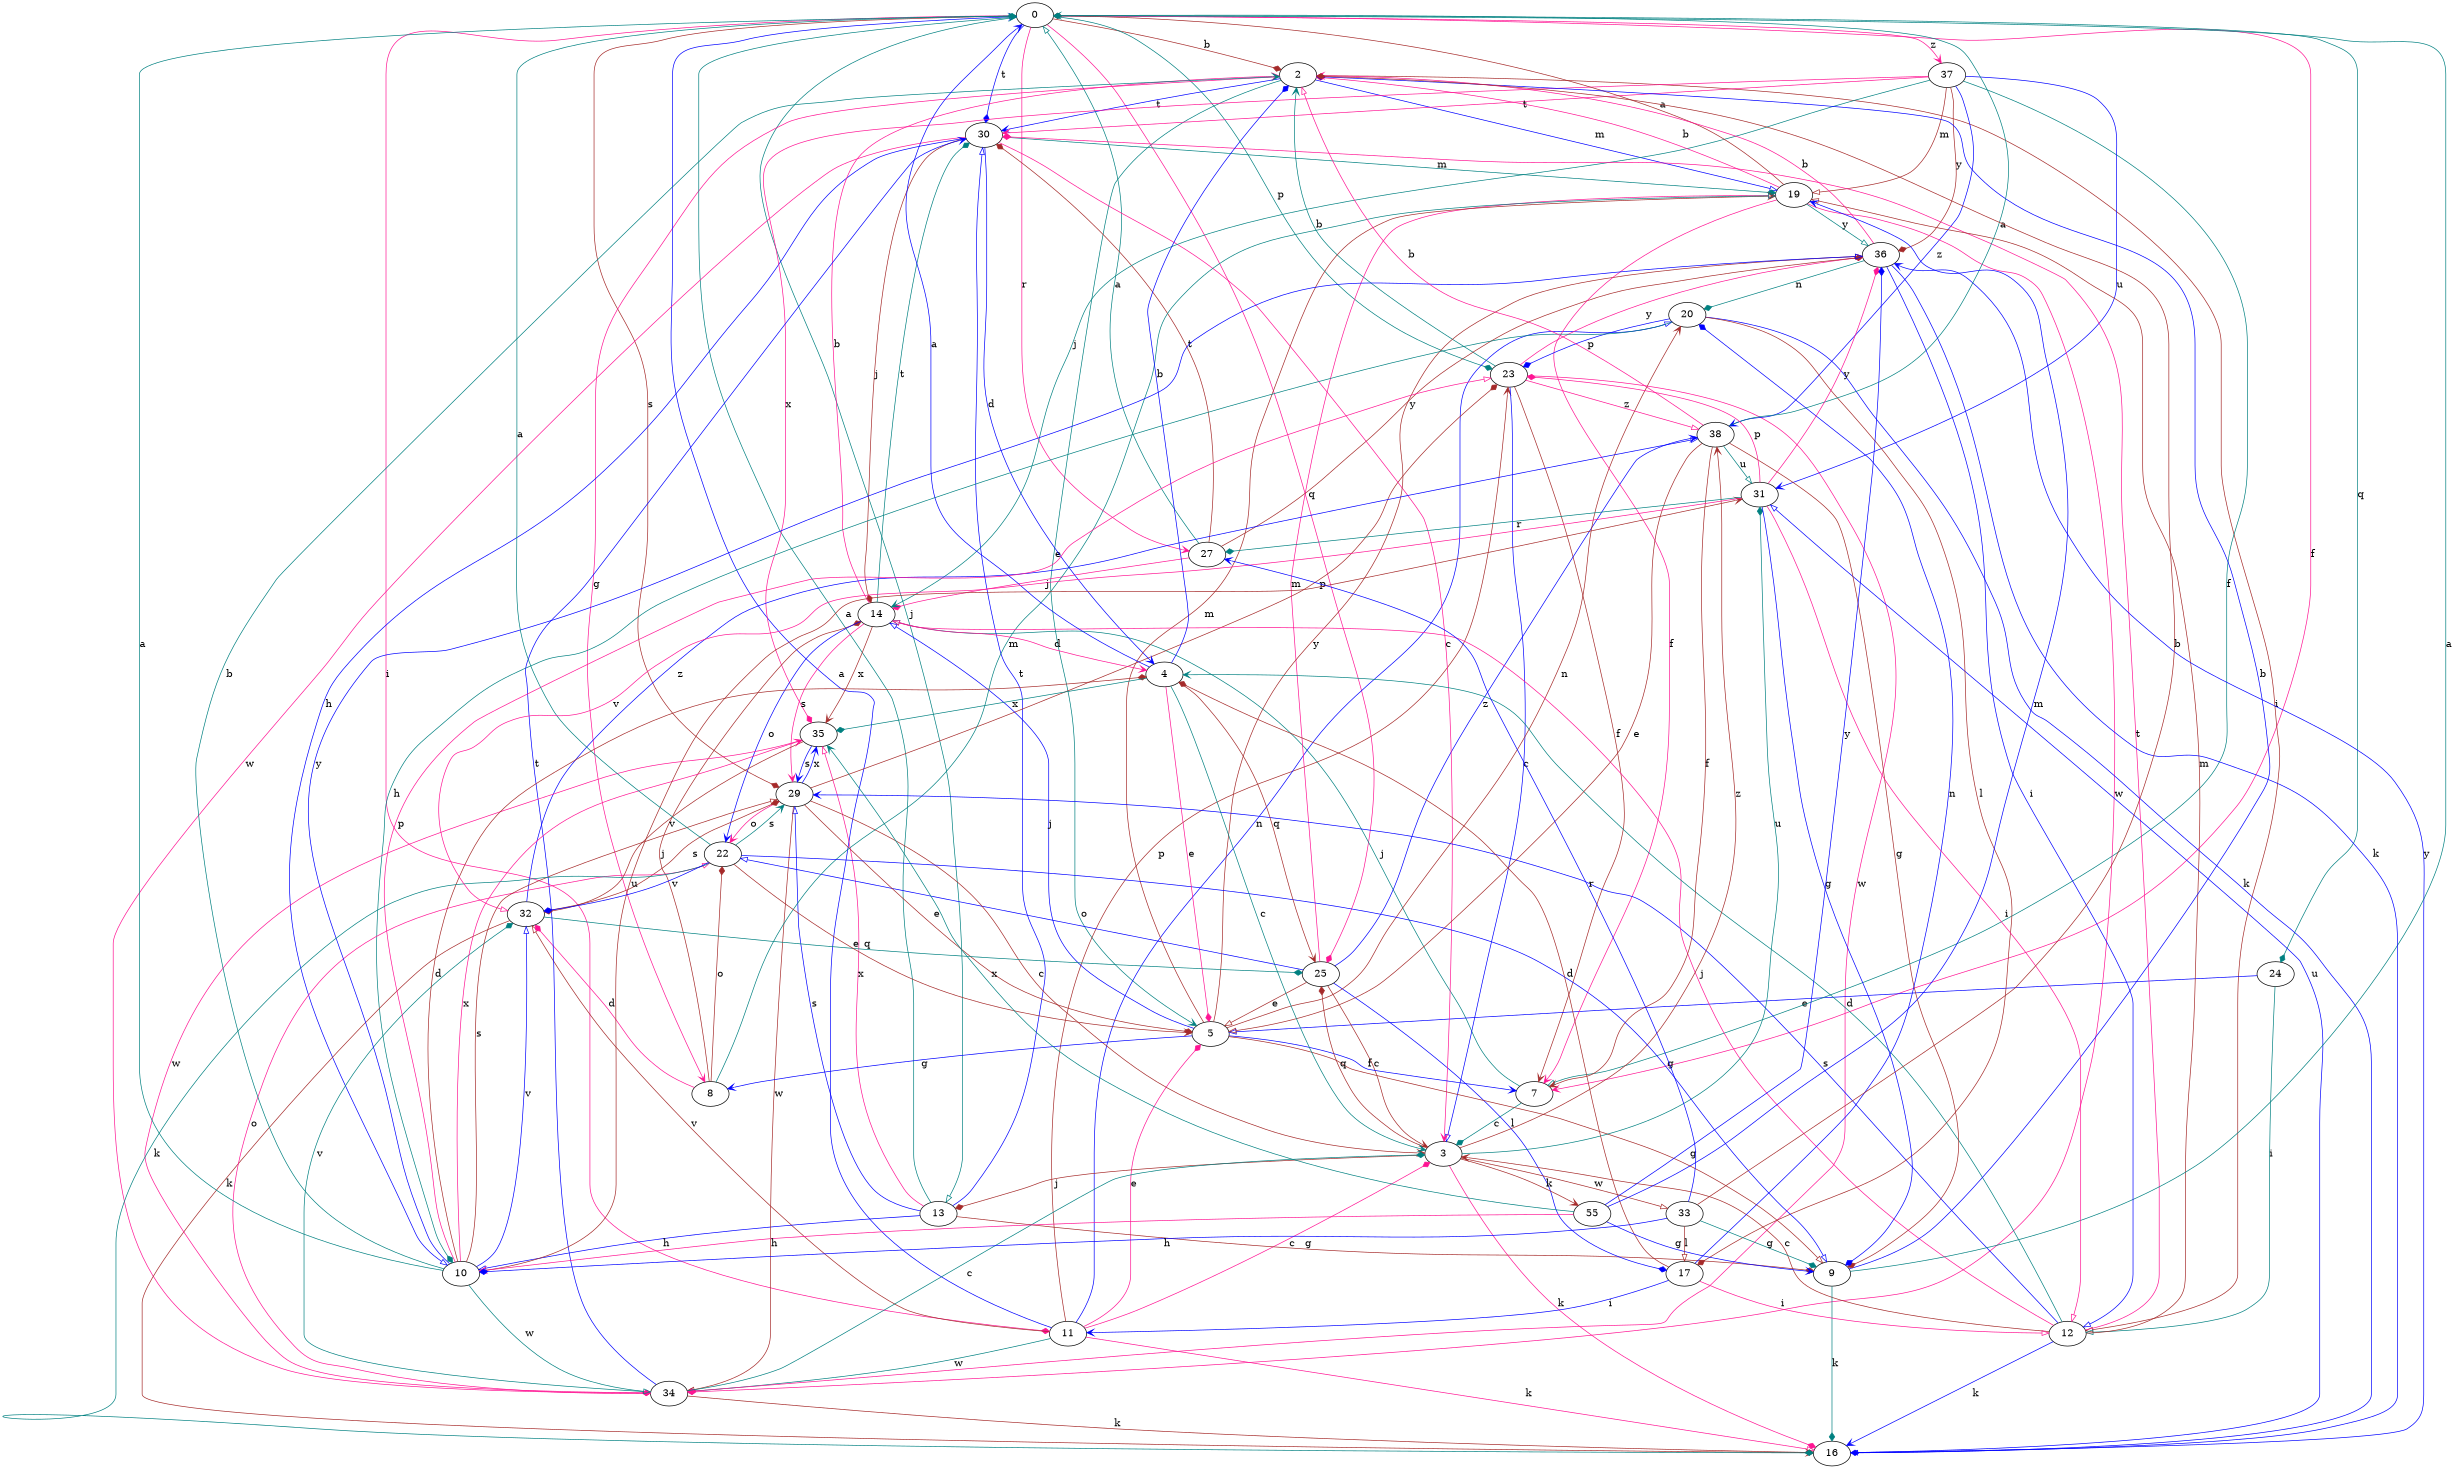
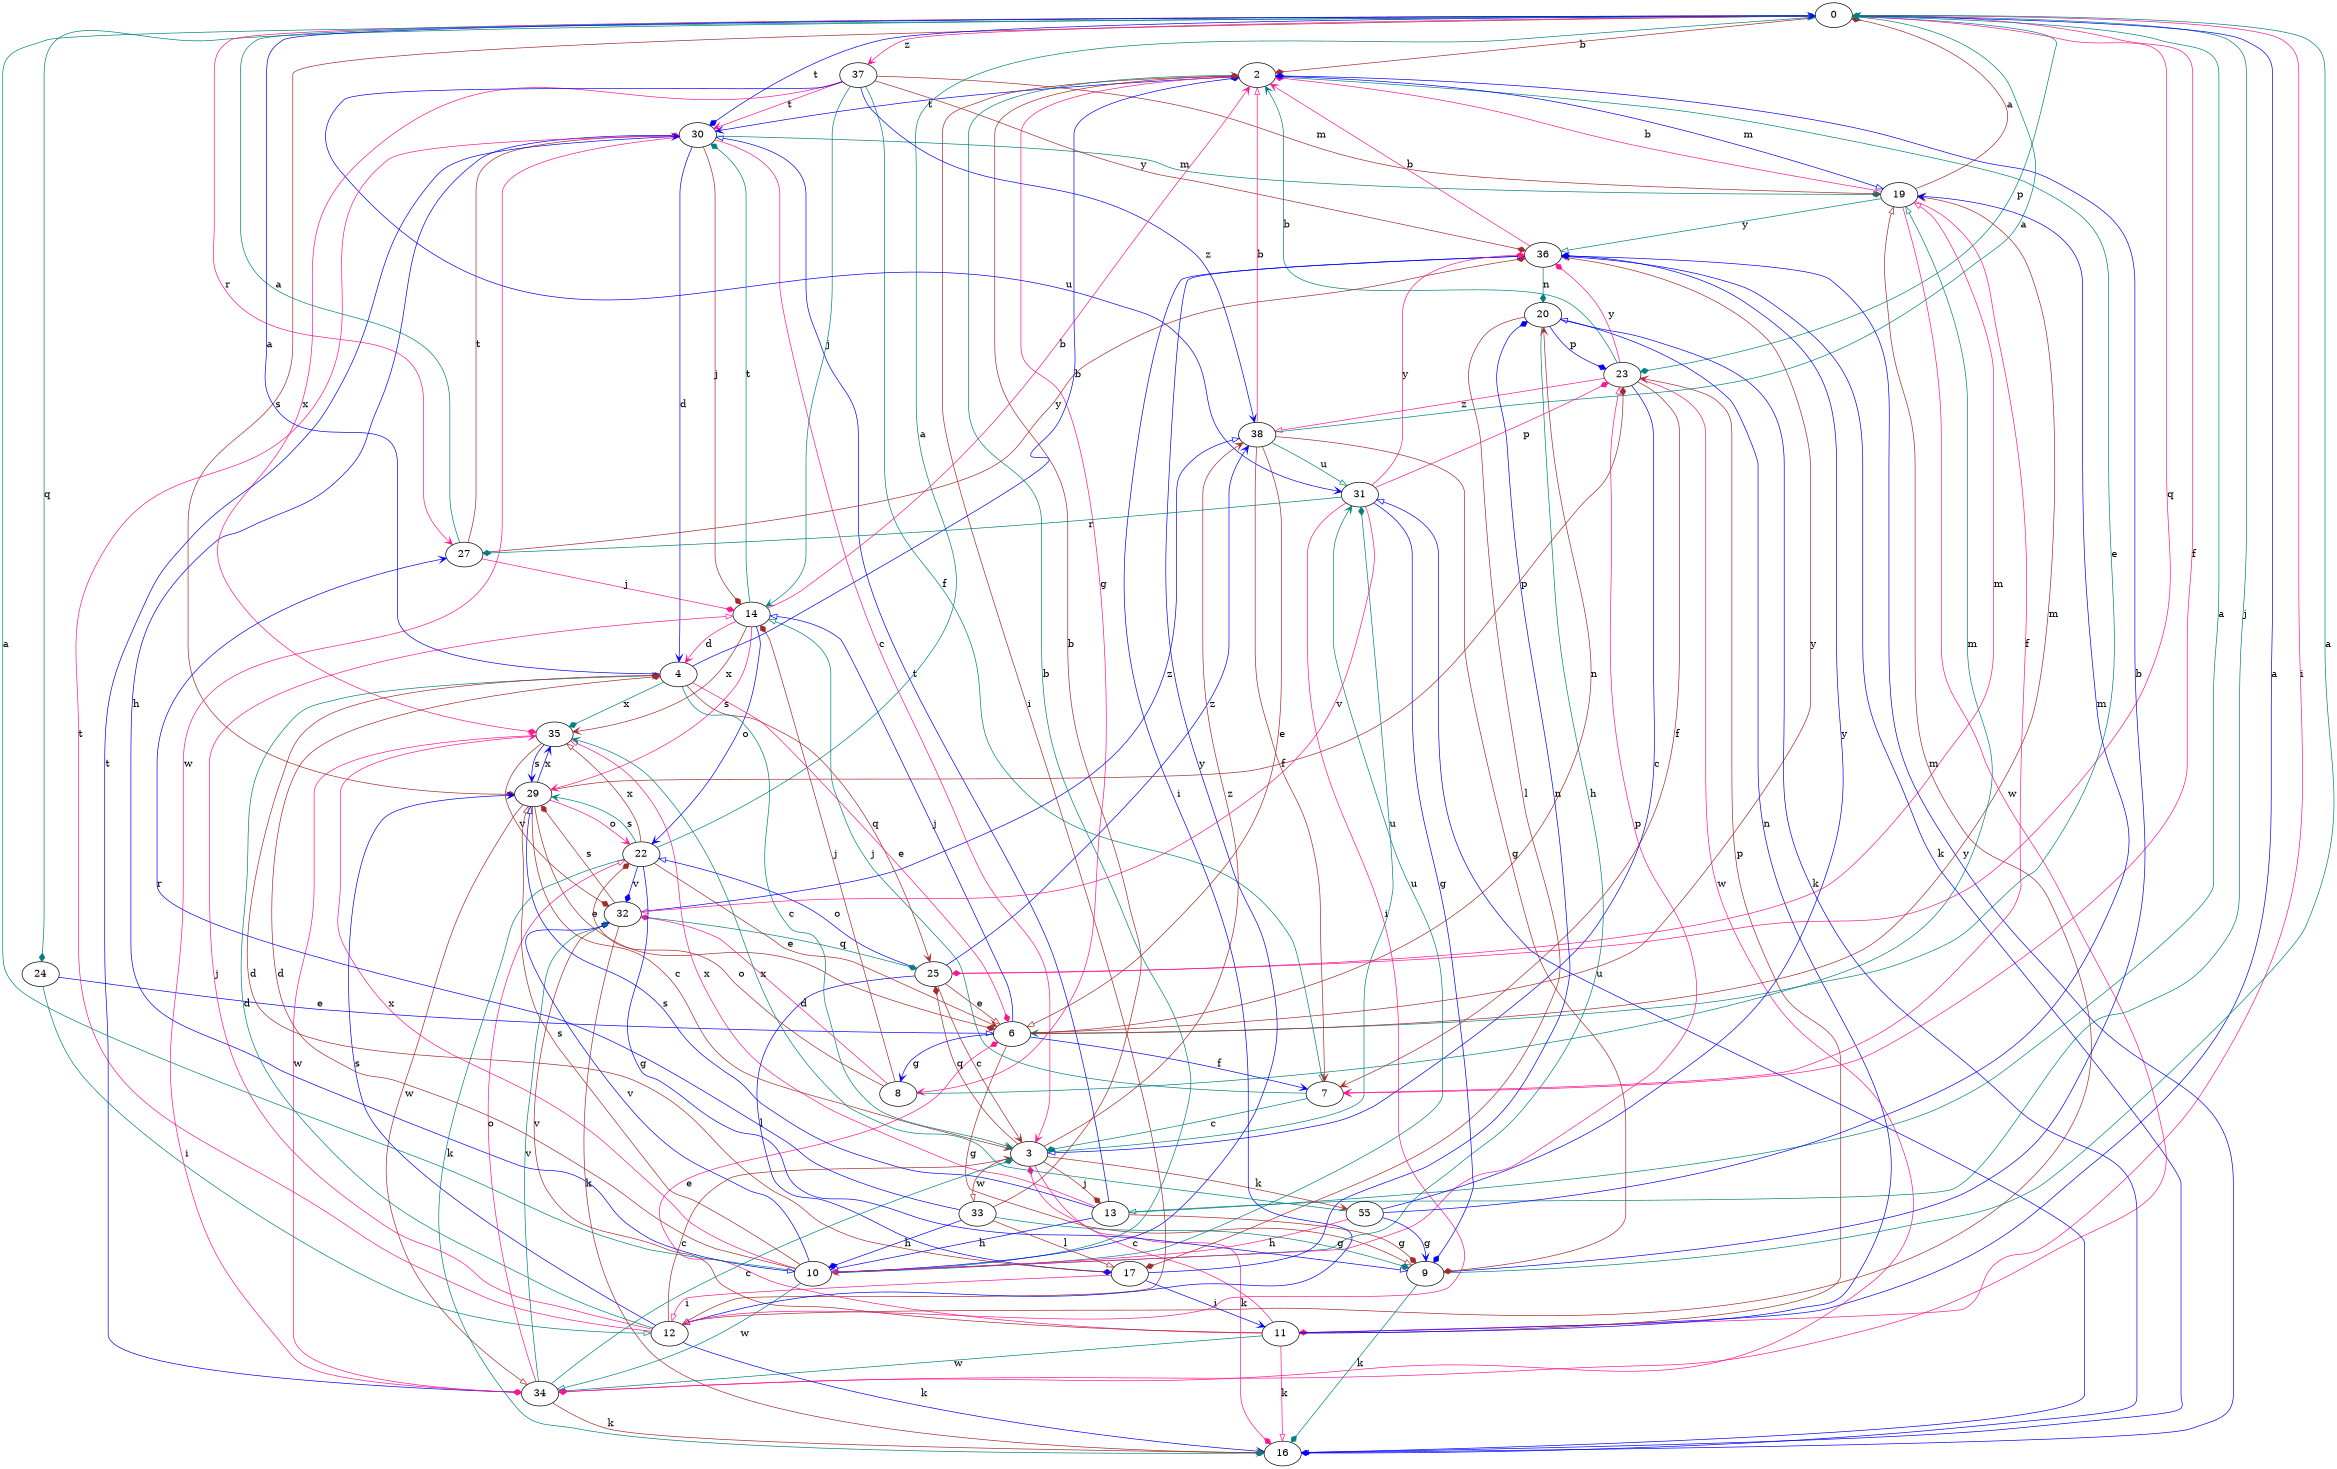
(799, 637) -> (1427, 1115)
none -> (615, 789)
(1211, 1034) -> (1012, 1034)
